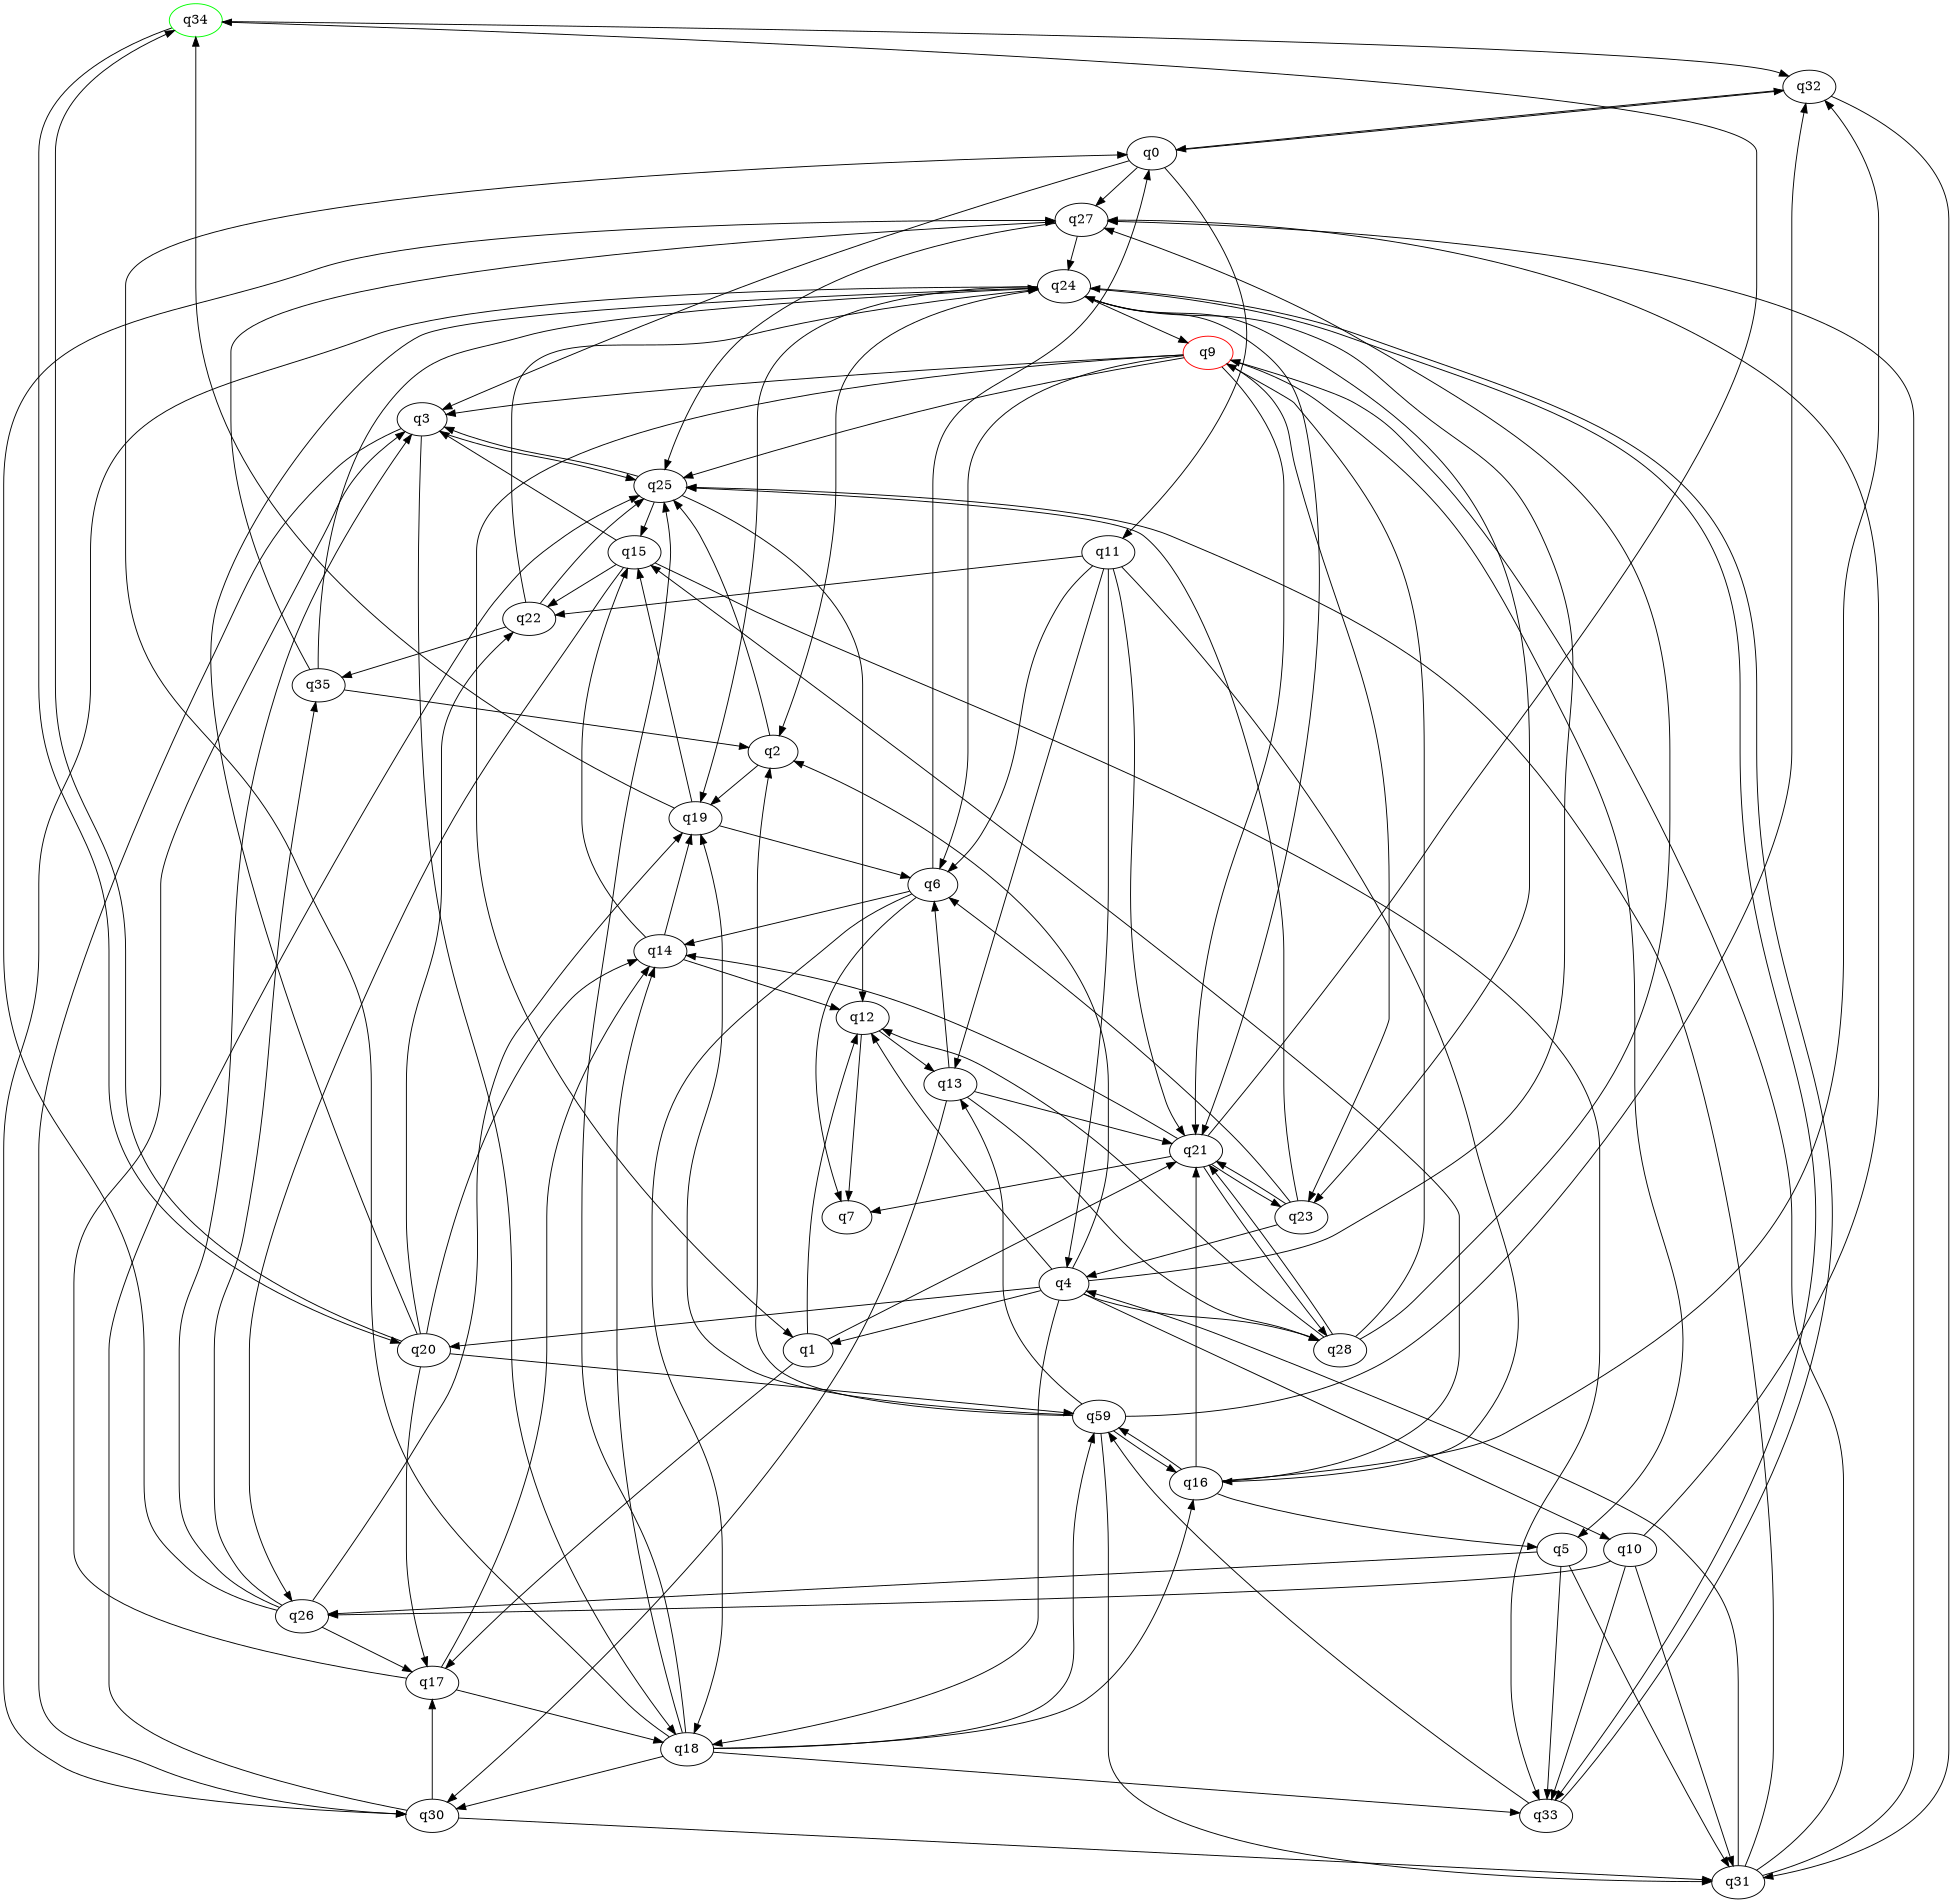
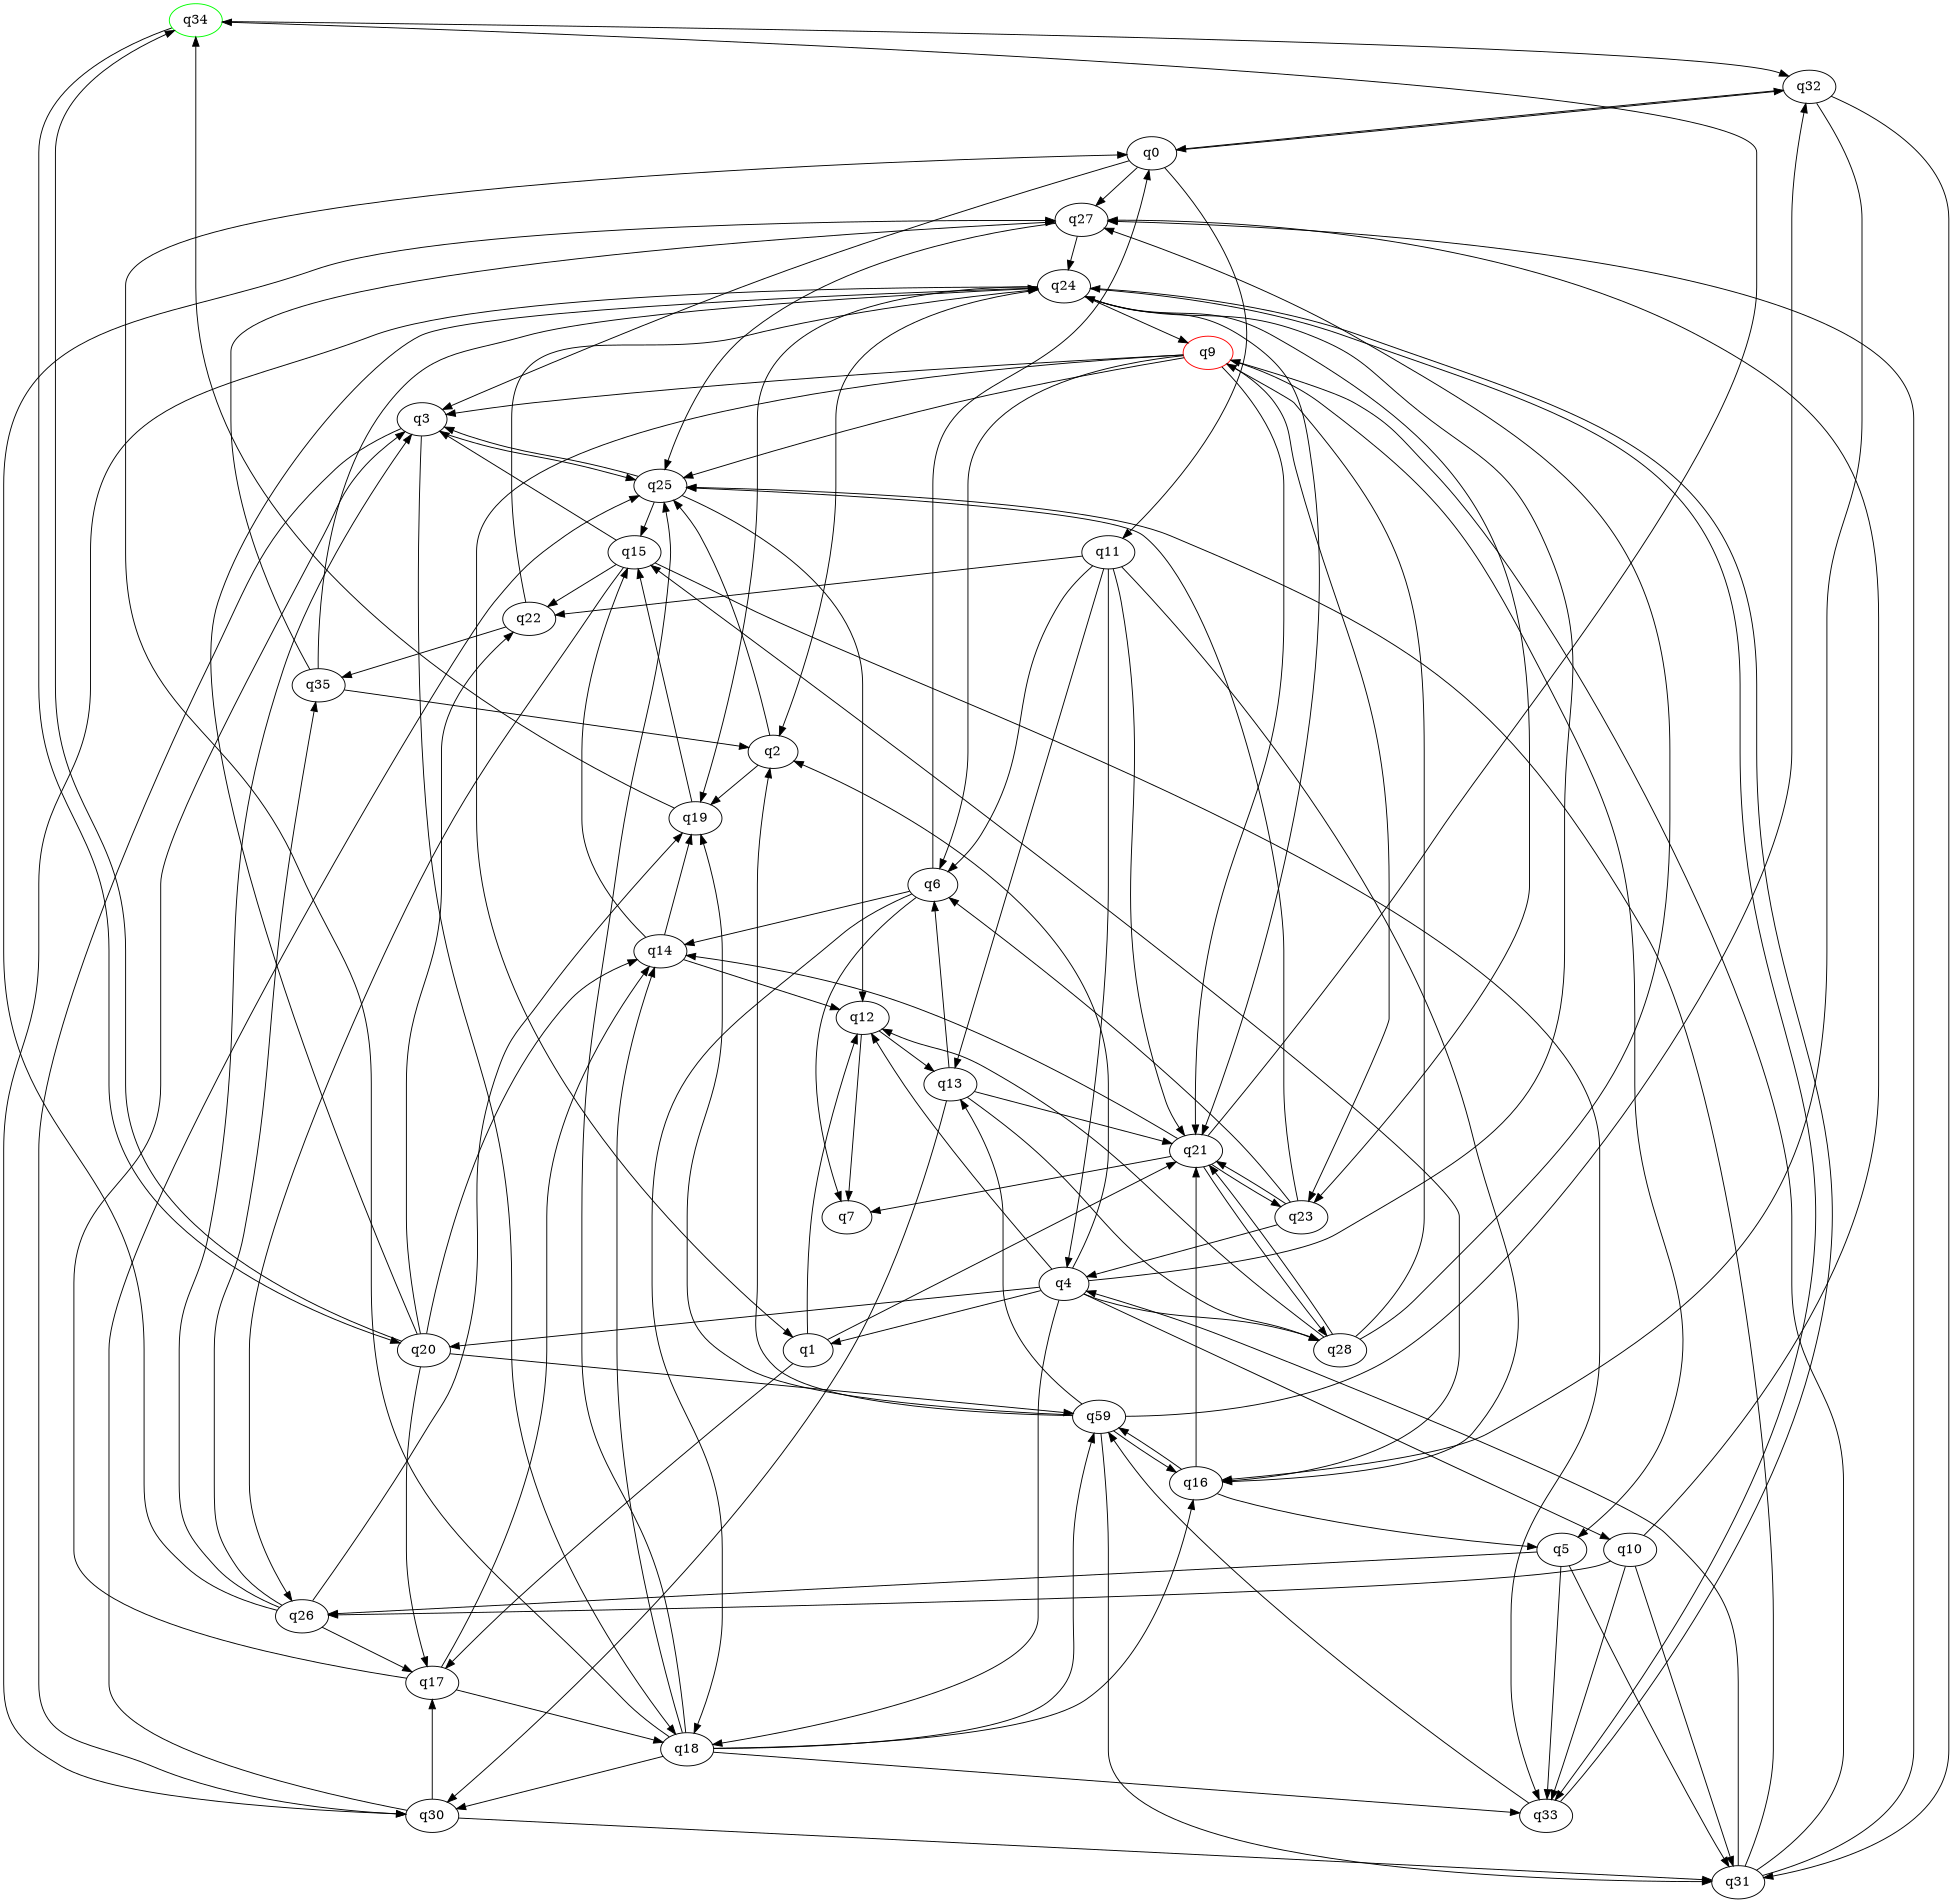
(585, 551) -> none
(810, 851) -> none
(1842, 980) -> (1826, 966)
